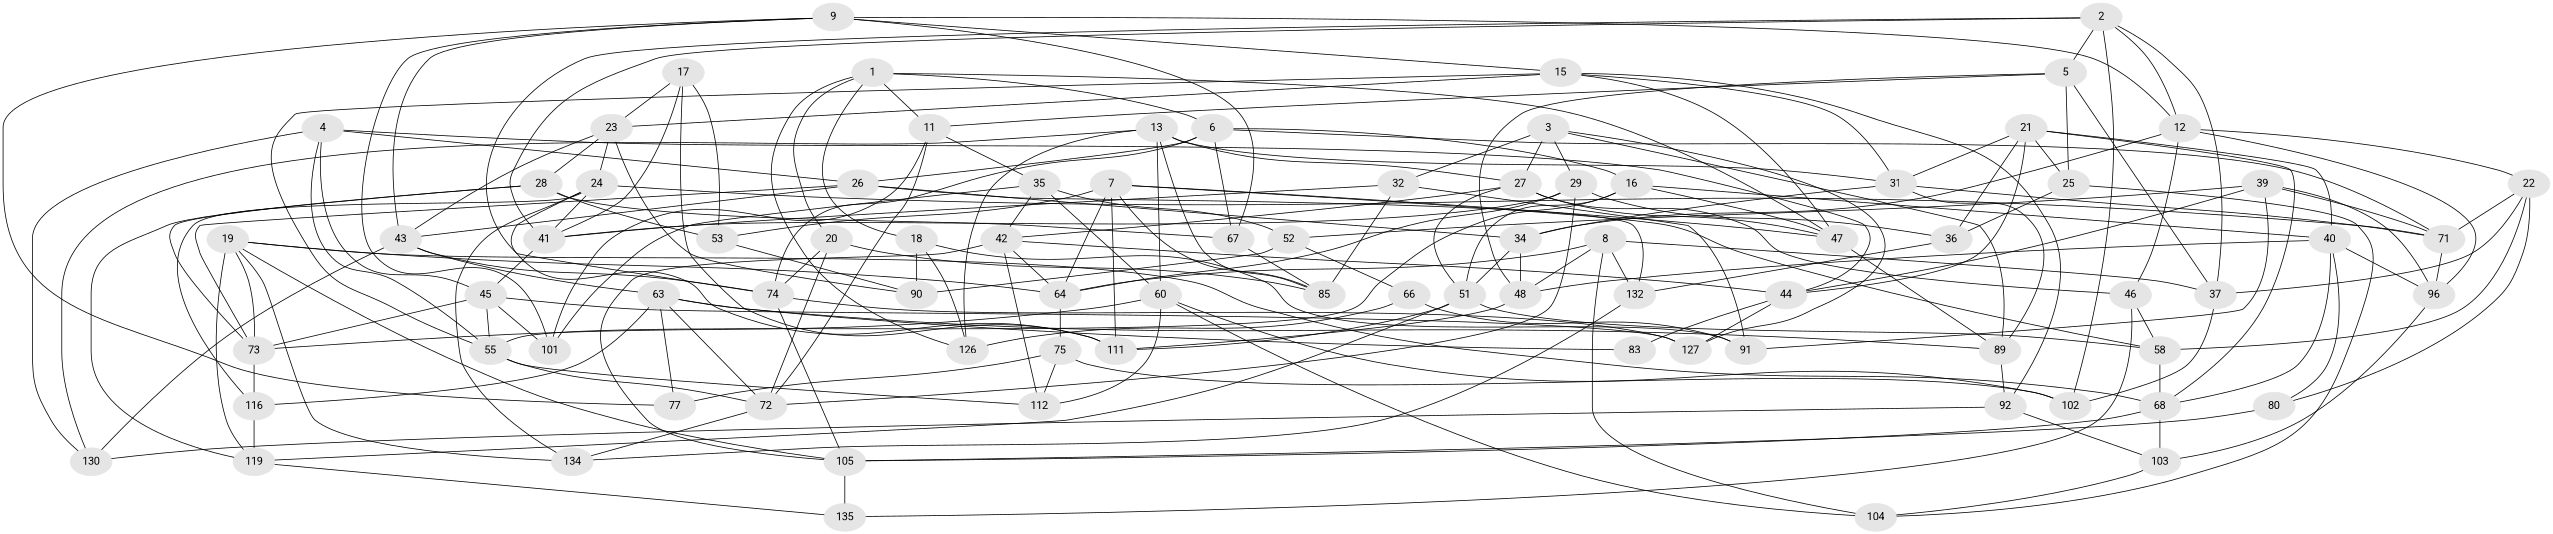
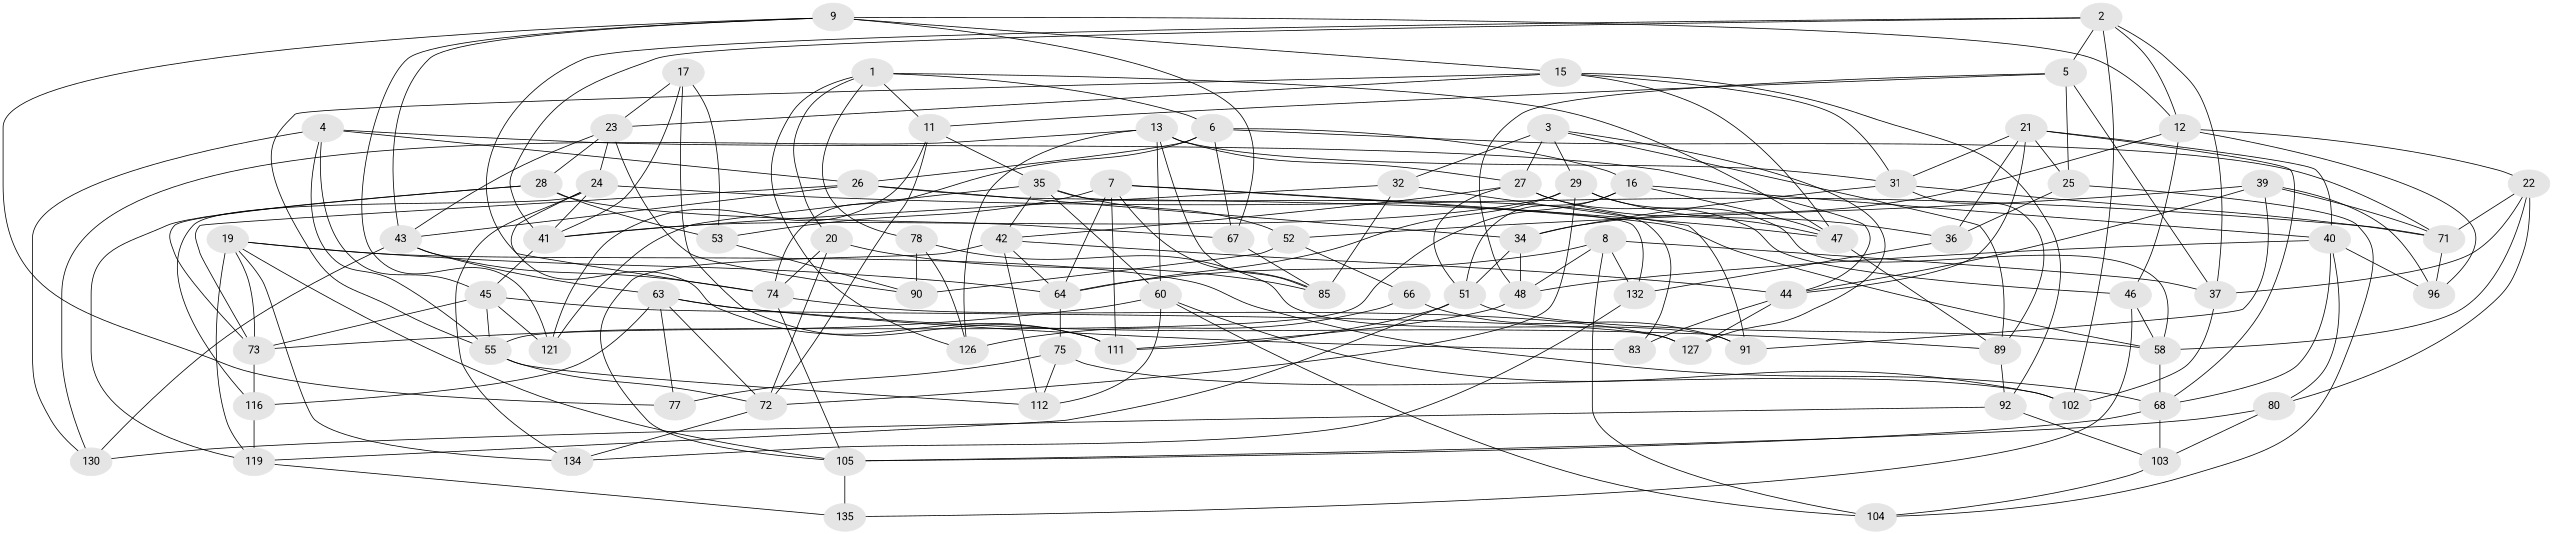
none -> (1417, 201)
(917, 239) -> (917, 239)
none -> (1792, 239)
(550, 351) -> (550, 351)
(2331, 401) -> (2217, 434)
